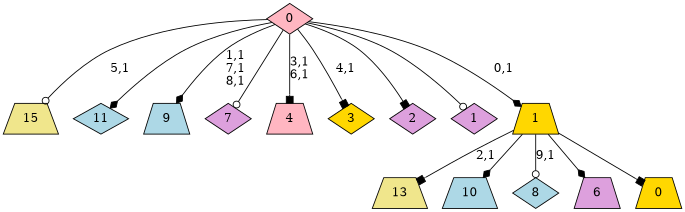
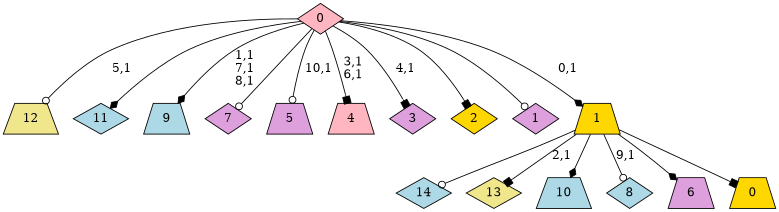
(31, 119) -> (31, 119)
none -> (290, 119)
(351, 119) -> (413, 119)
(413, 119) -> (474, 119)
(400, 193) -> (494, 193)
none -> (424, 193)
